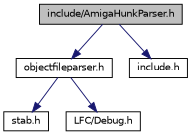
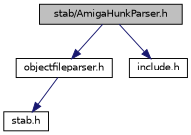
(111, 14) -> (111, 14)
(103, 121) -> none
